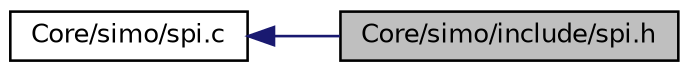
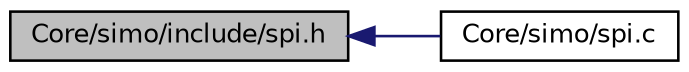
(307, 36) -> (408, 36)
